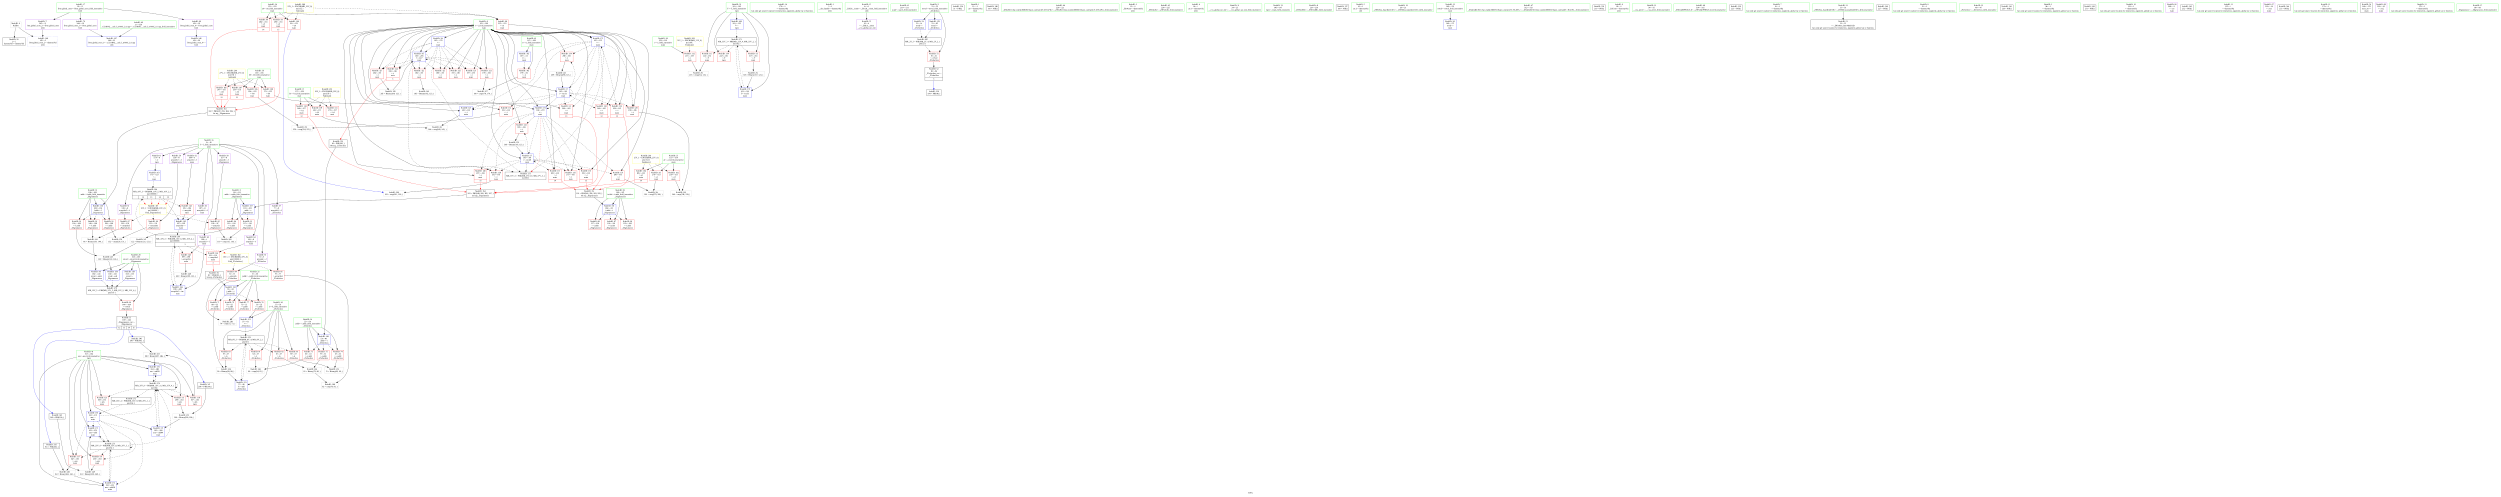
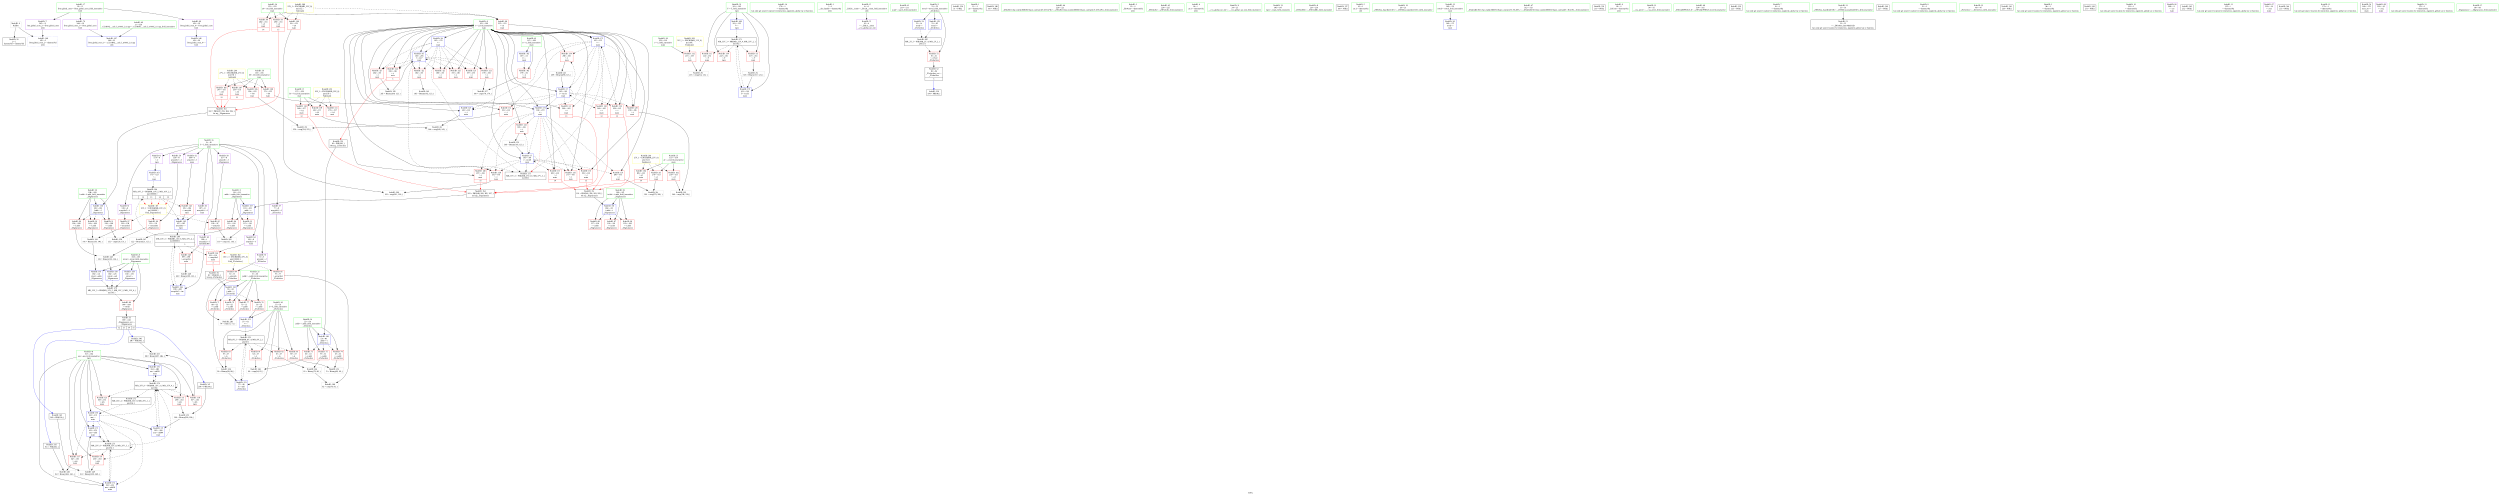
(284, 148) -> (284, 148)
(204, 244) -> (204, 244)
